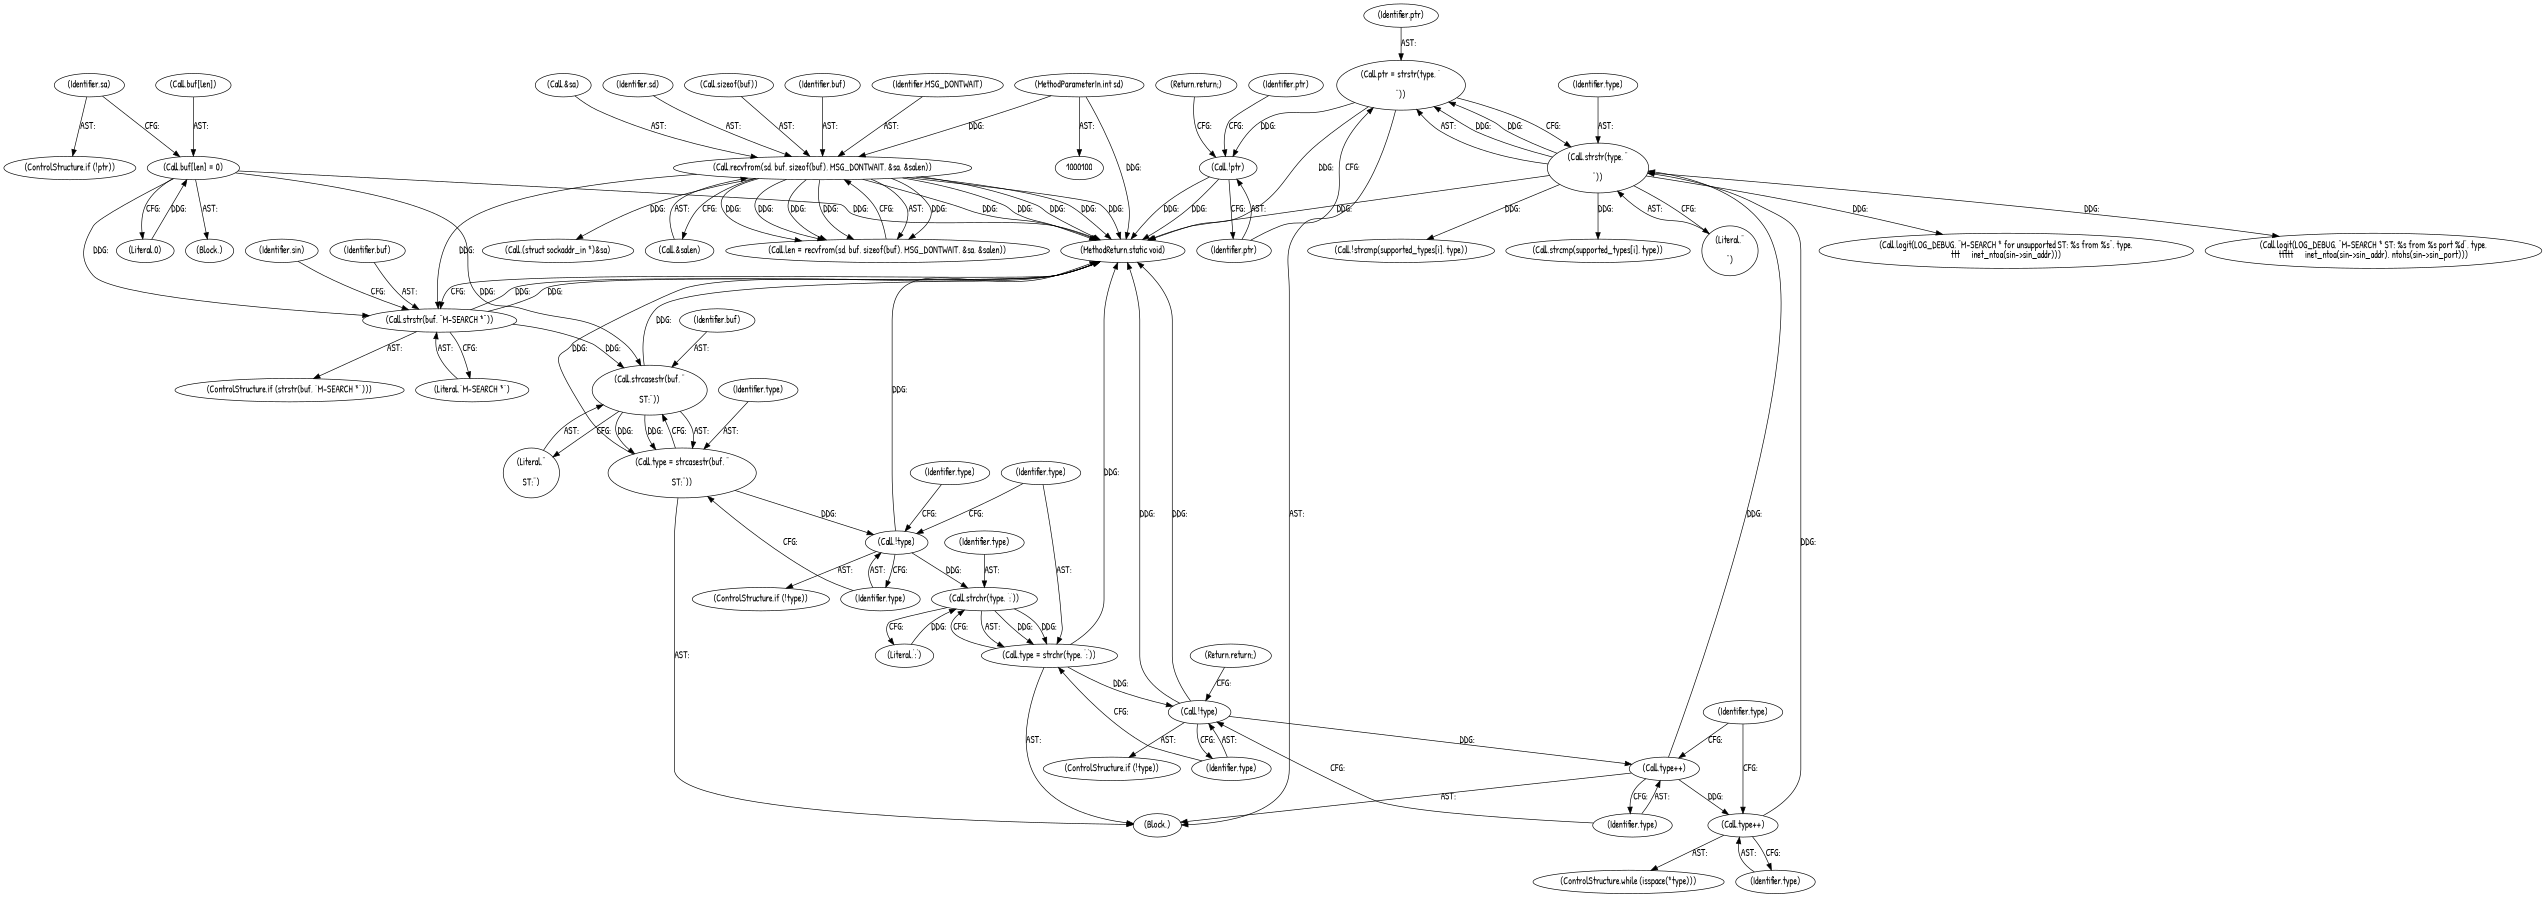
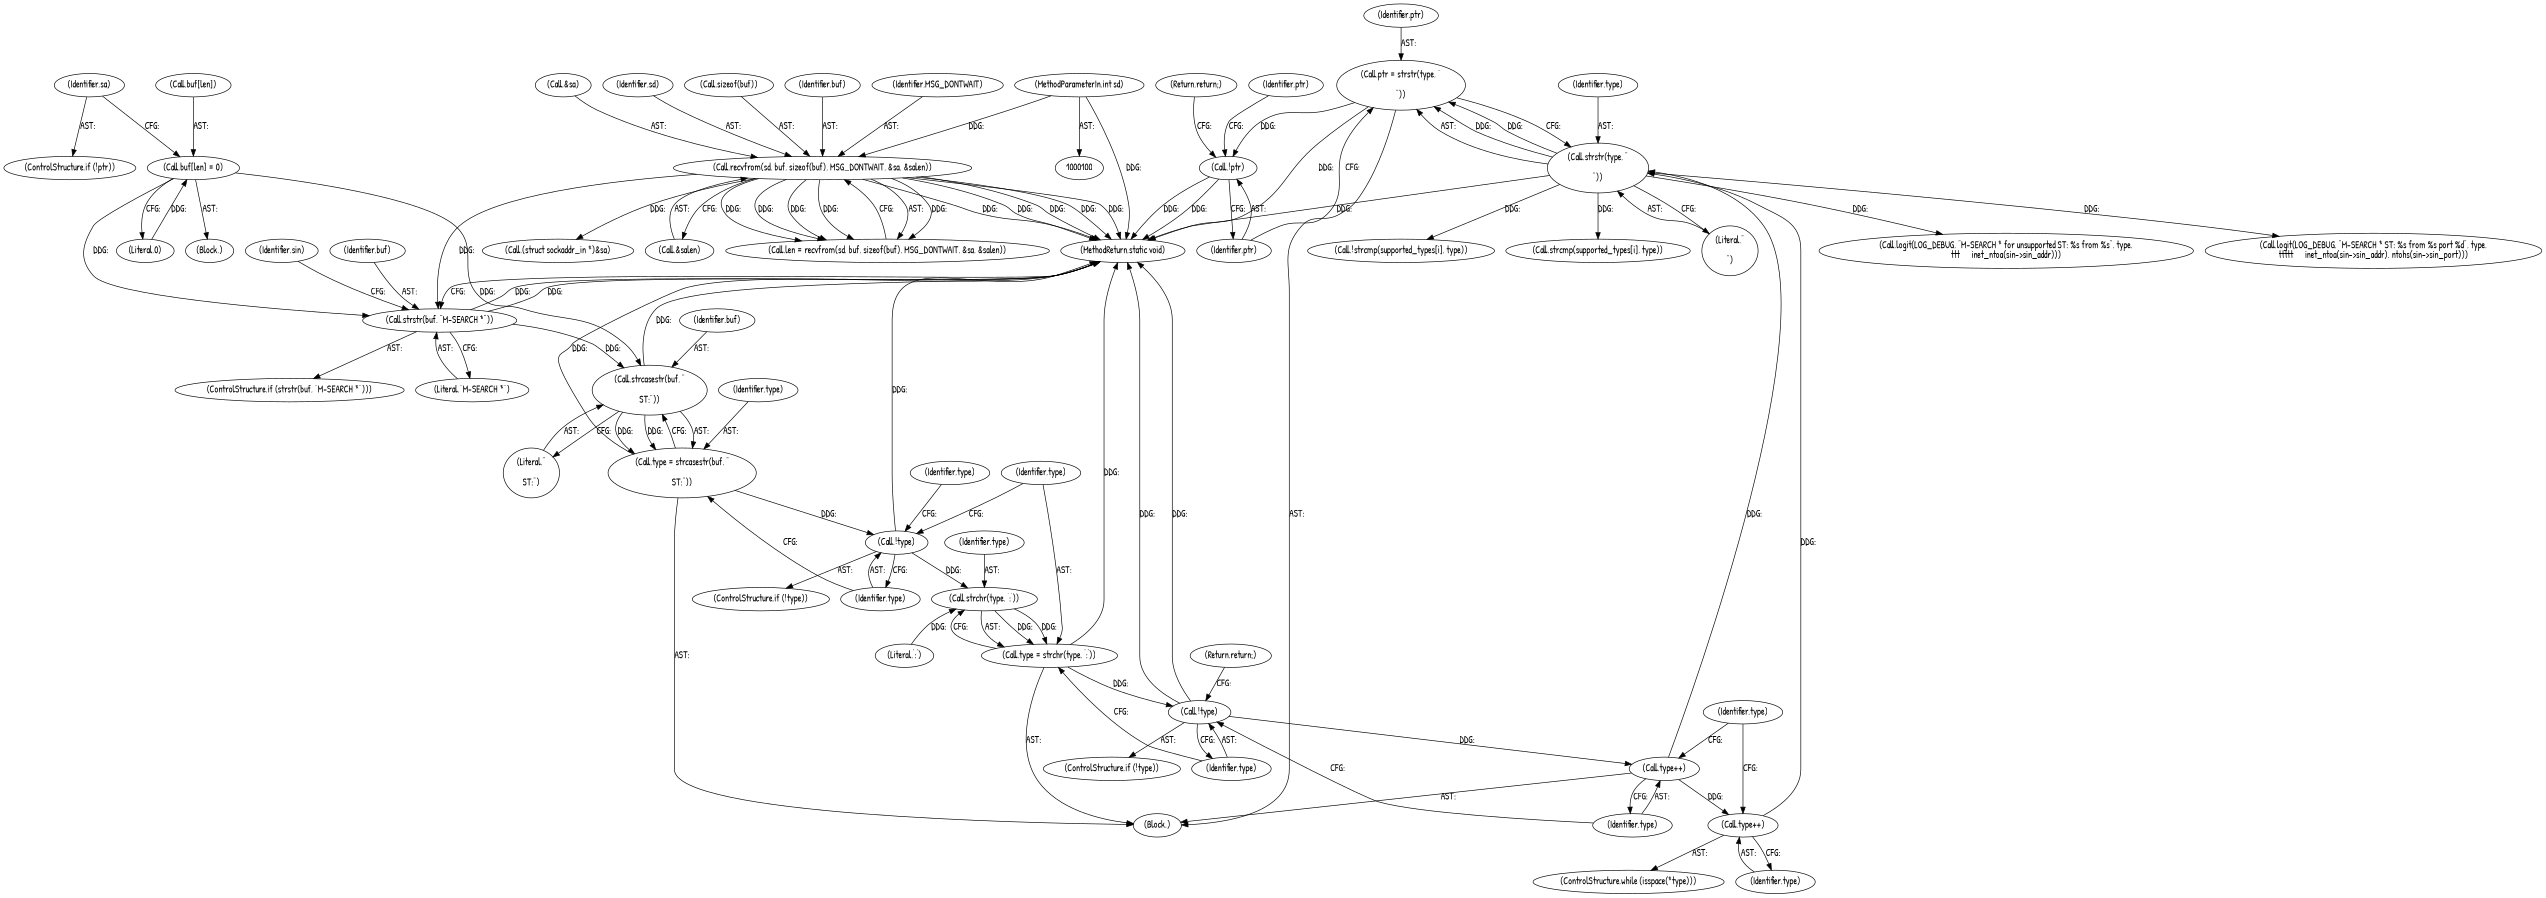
(669, 194) -> none
(909, 616) -> none
